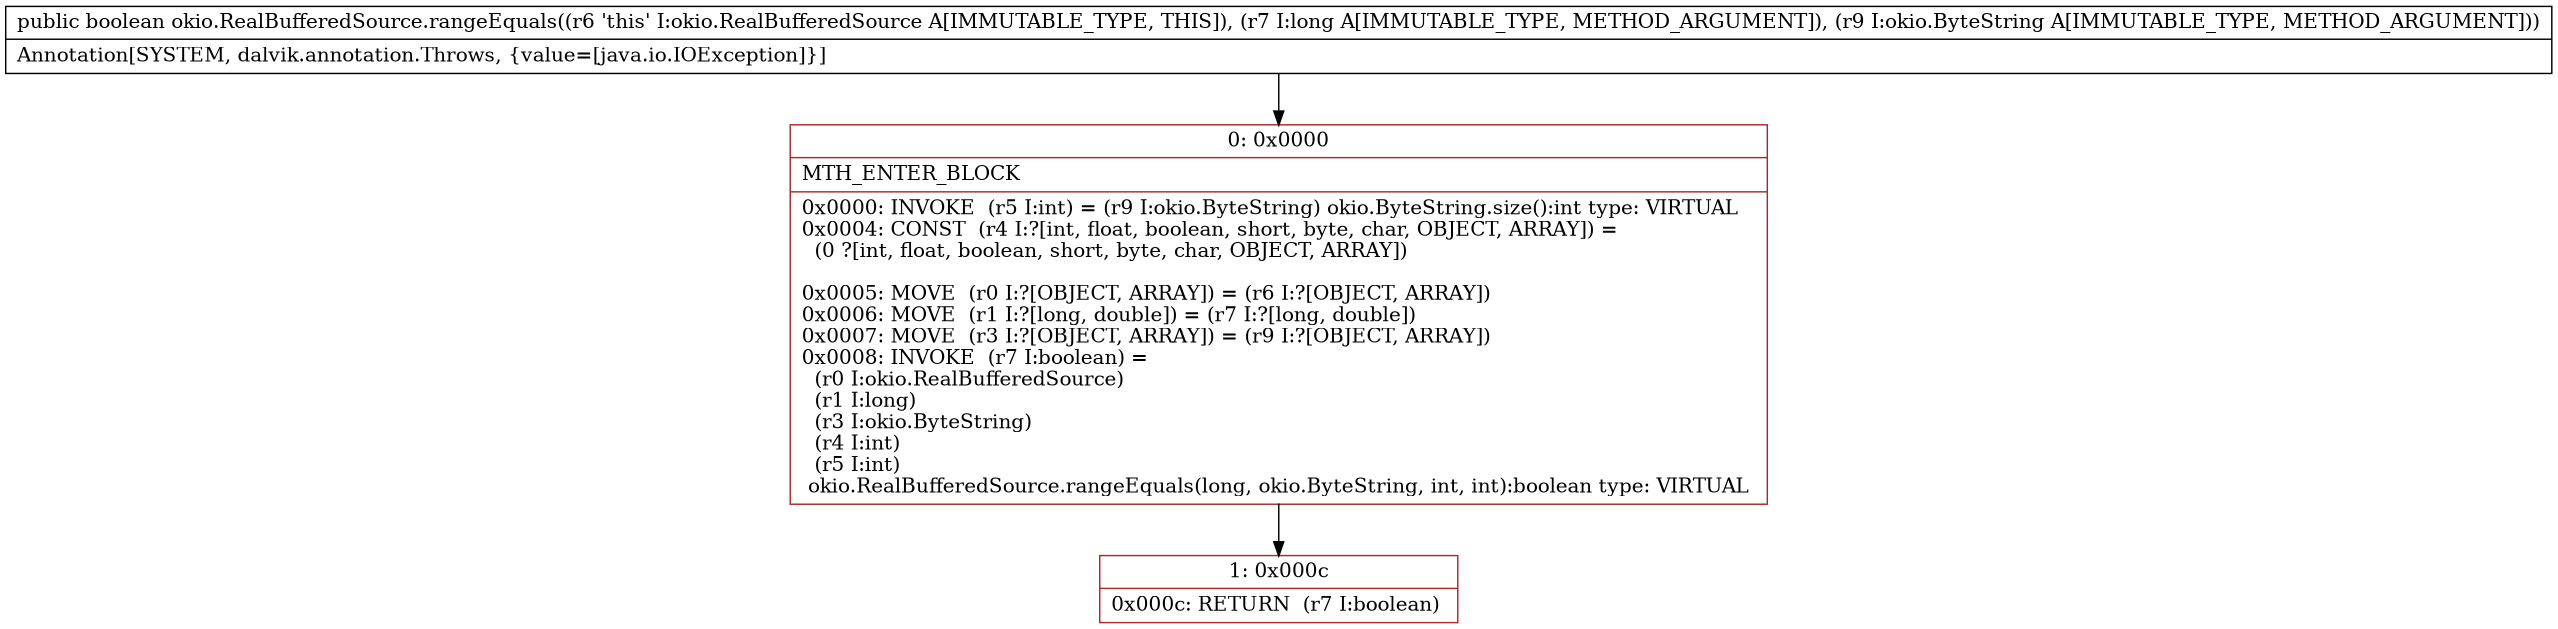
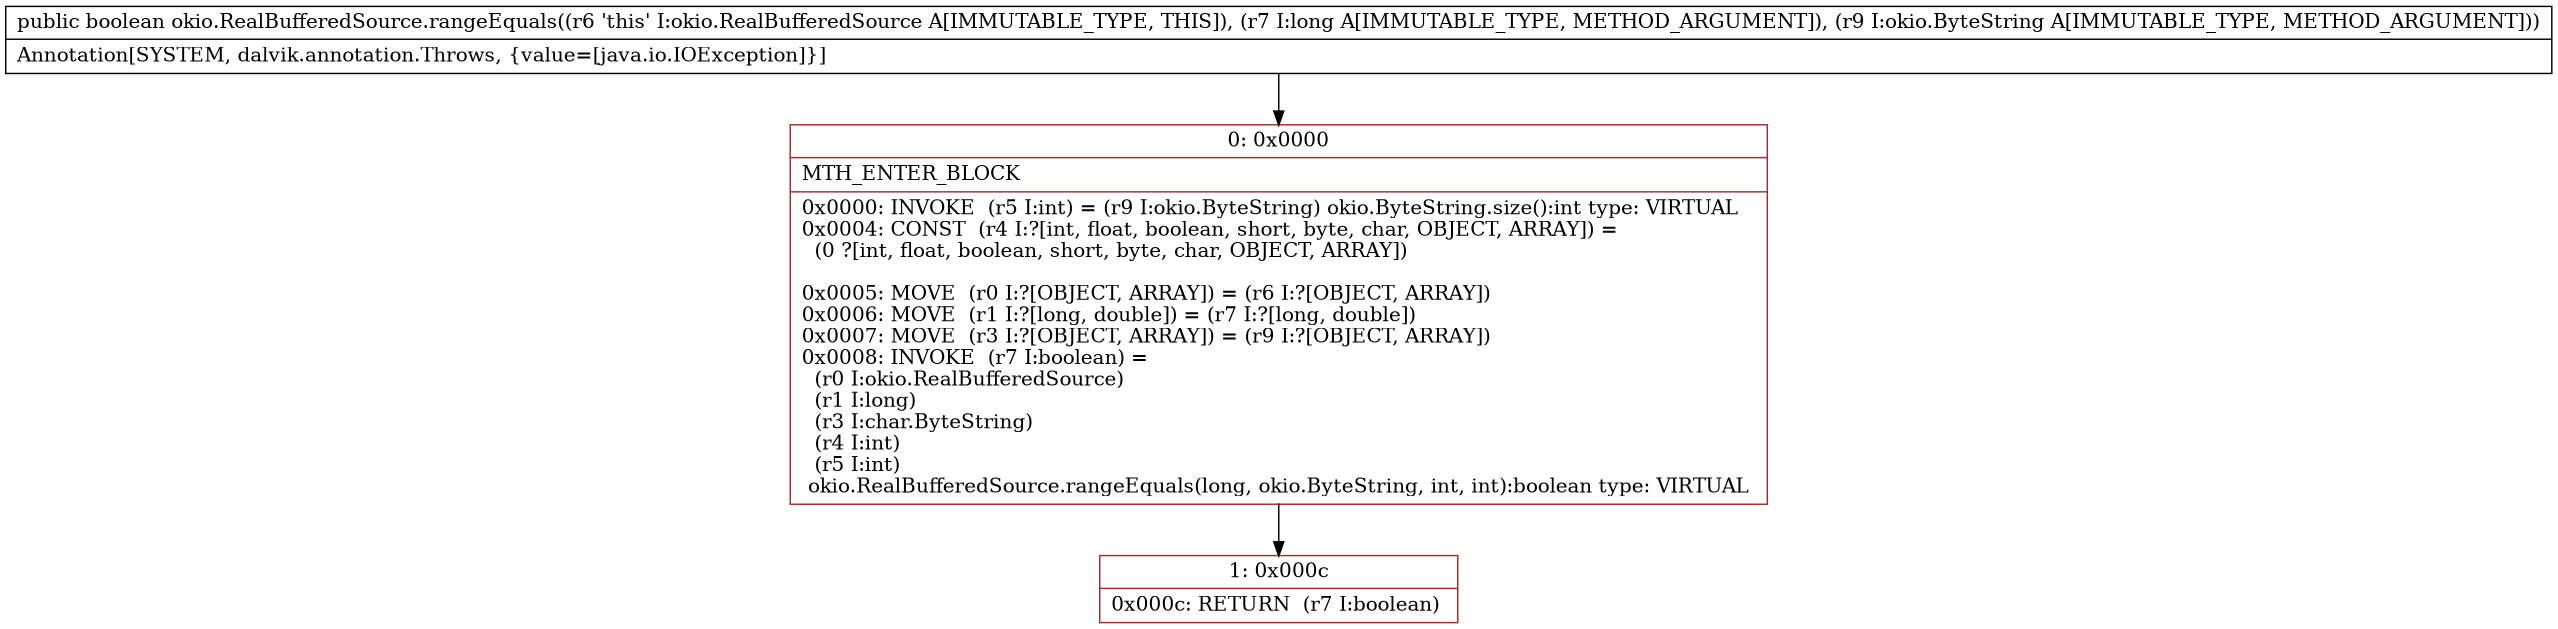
(917, 422) -> (918, 422)
